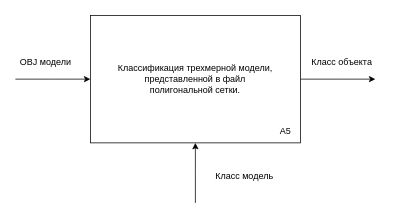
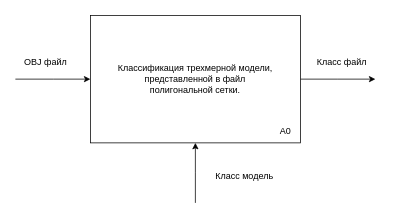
(46, 63) -> (46, 63)
(342, 63) -> (342, 63)
(286, 132) -> (286, 132)
